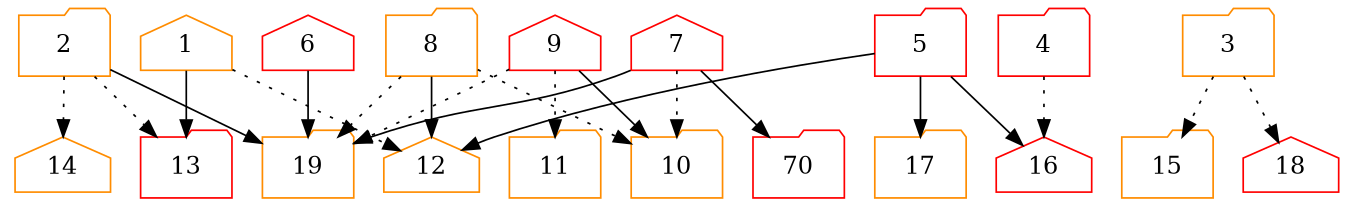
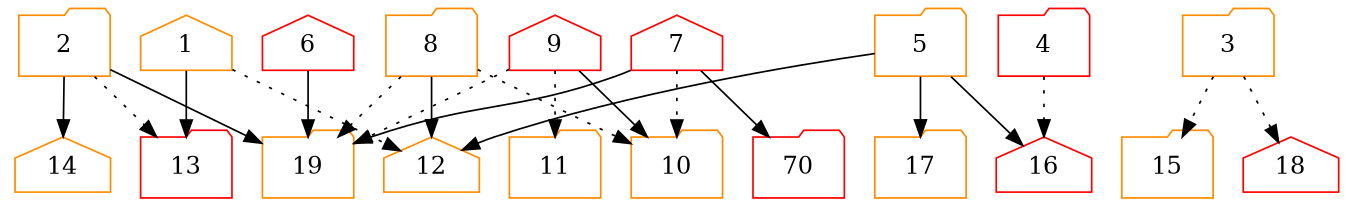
(920, 46) -> (920, 46)
(64, 98) -> (64, 98)
